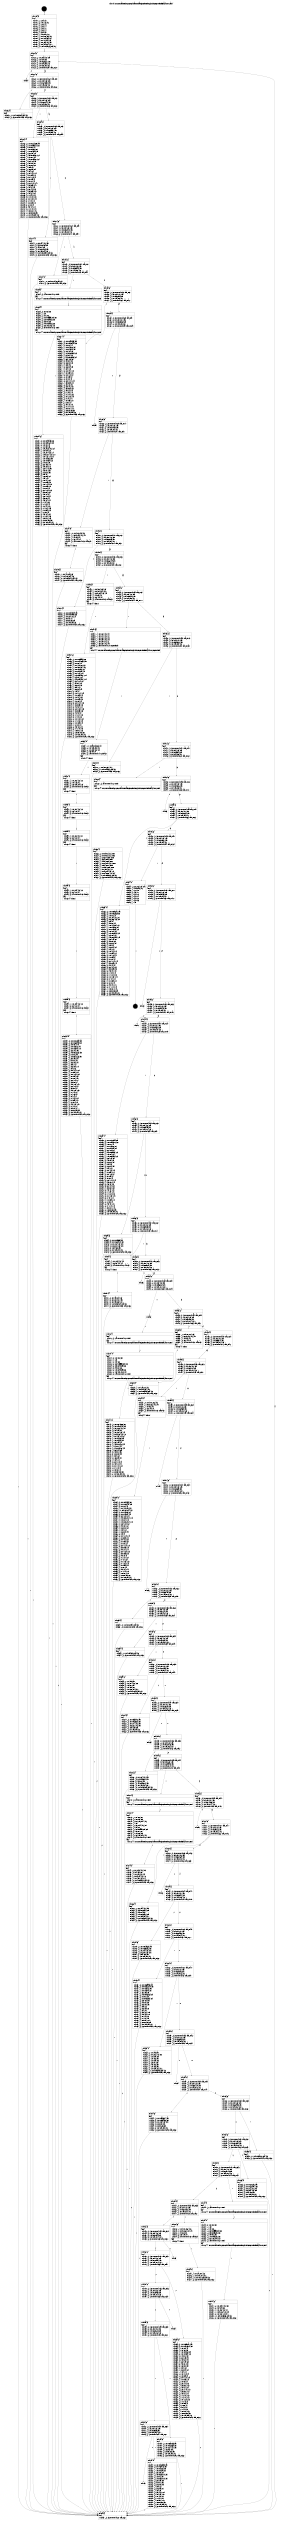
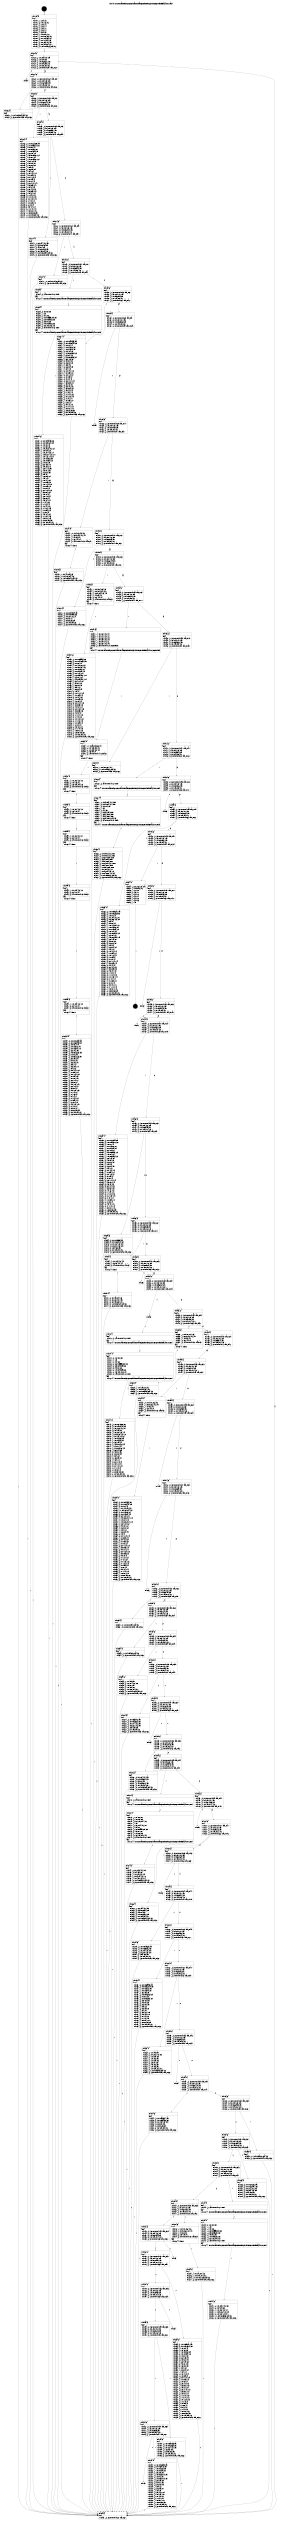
none -> (127, 812)
